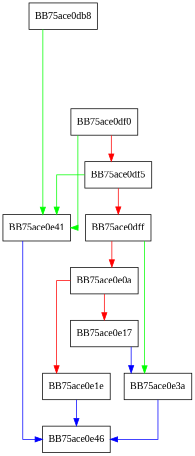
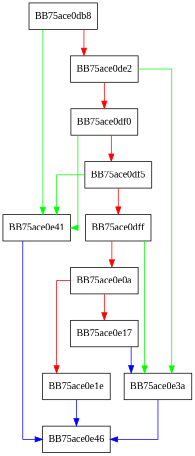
none -> (104, 69)
